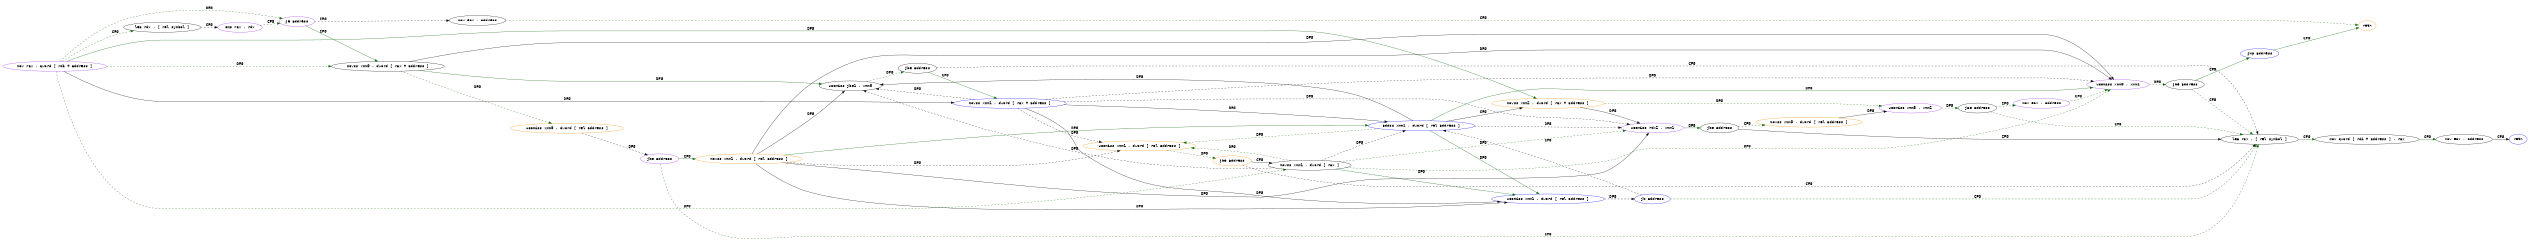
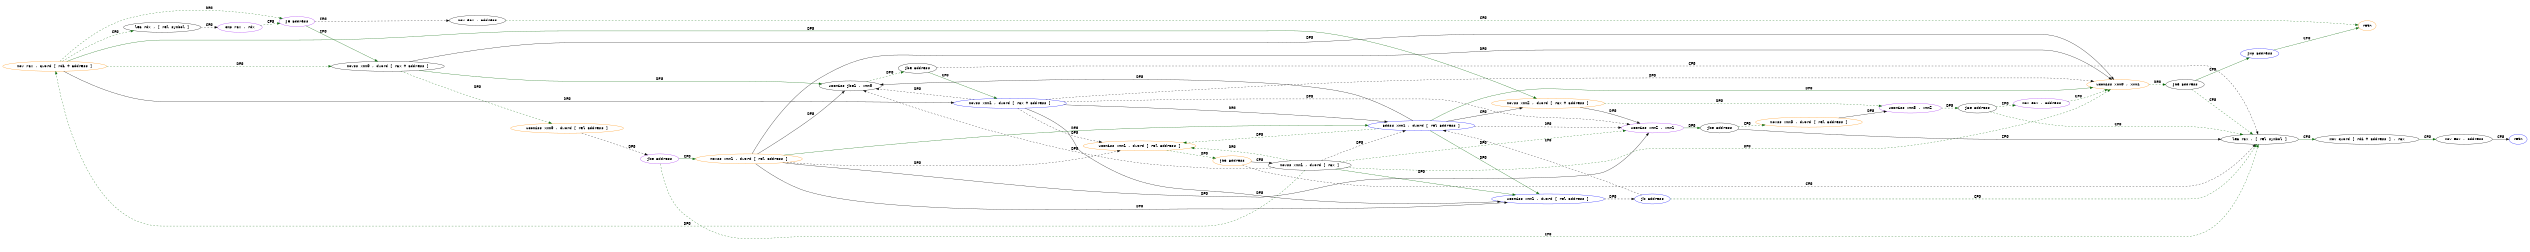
(55, 66) -> (55, 66)
(2118, 85) -> (2118, 85)
(1652, 128) -> (1652, 128)
(631, 209) -> (643, 226)
